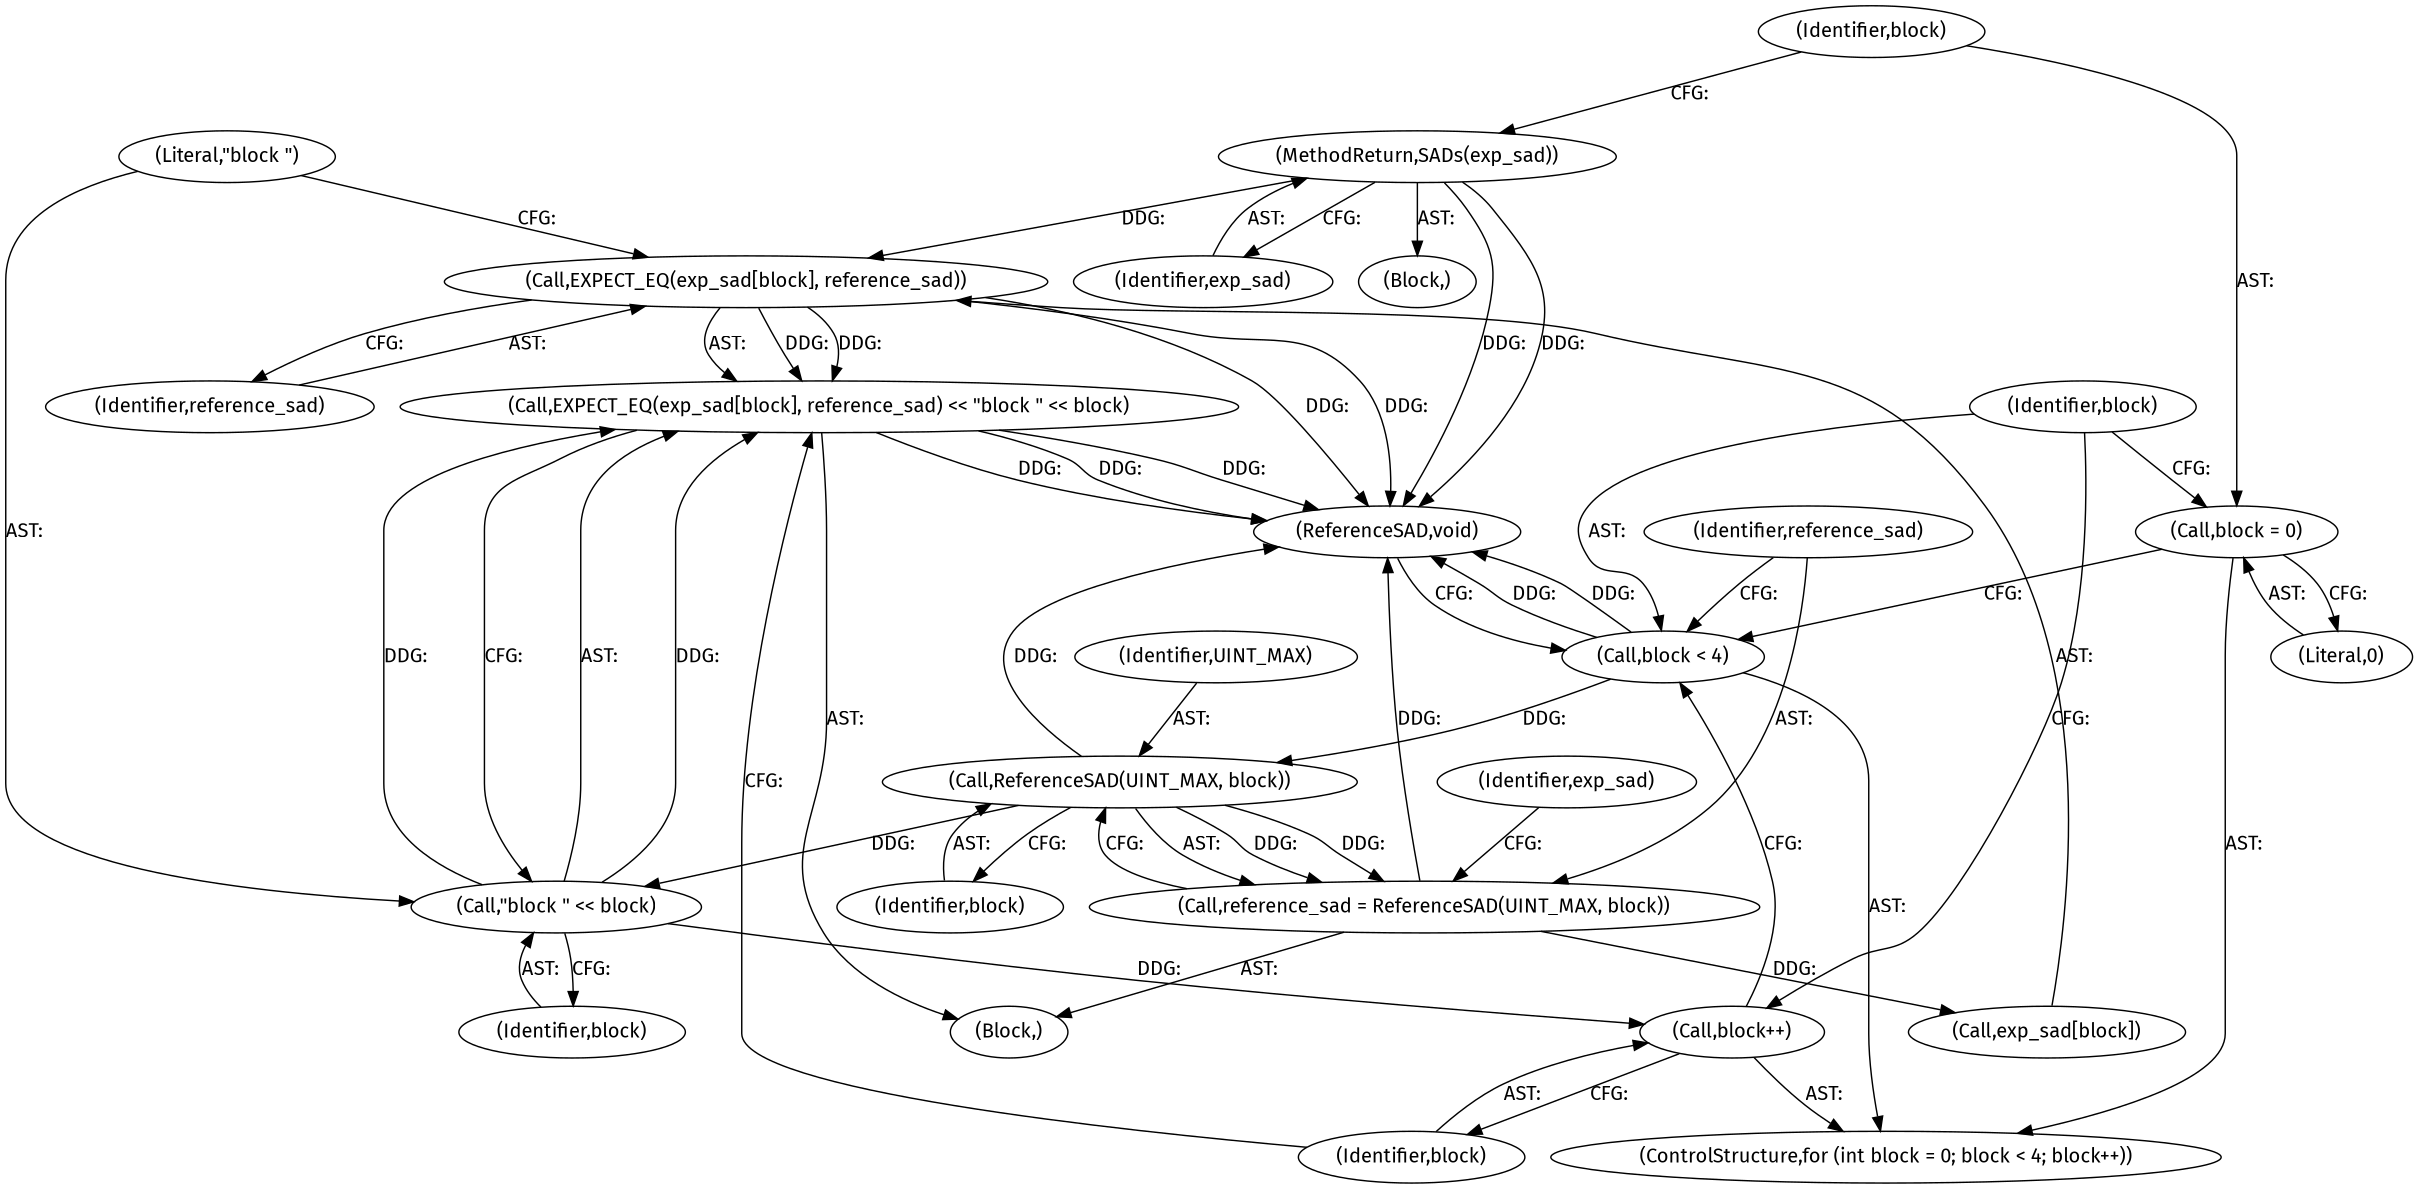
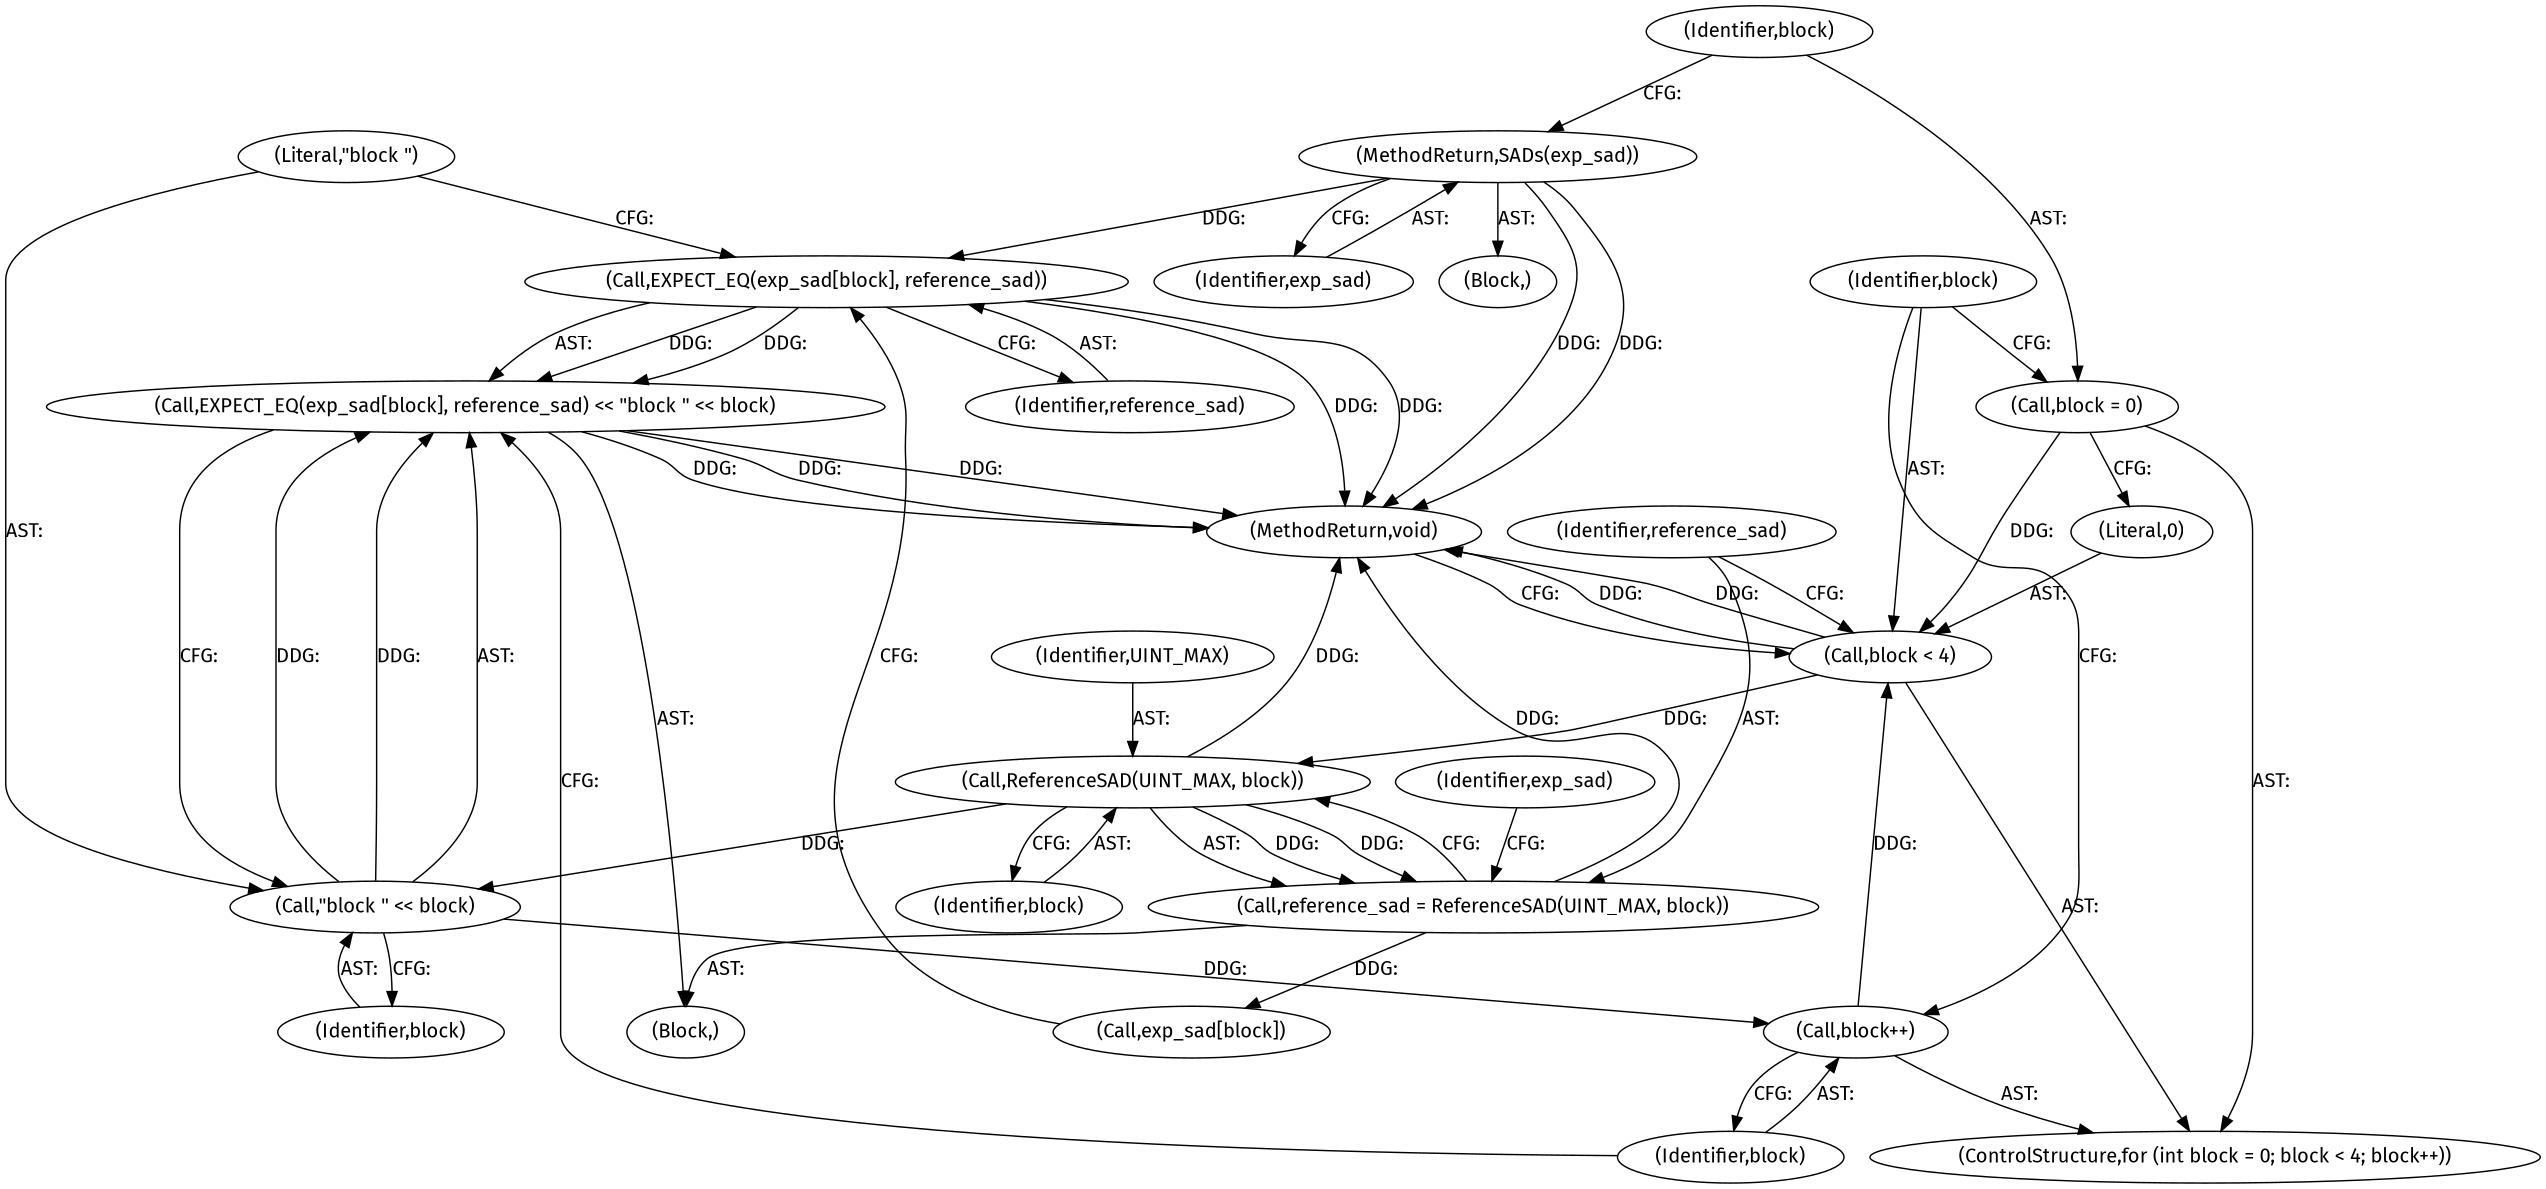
(1387, 532) -> (1344, 532)
(2006, 594) -> (2034, 532)
(2271, 608) -> (2025, 590)
(2077, 657) -> (902, 657)
(1786, 845) -> (1898, 845)
